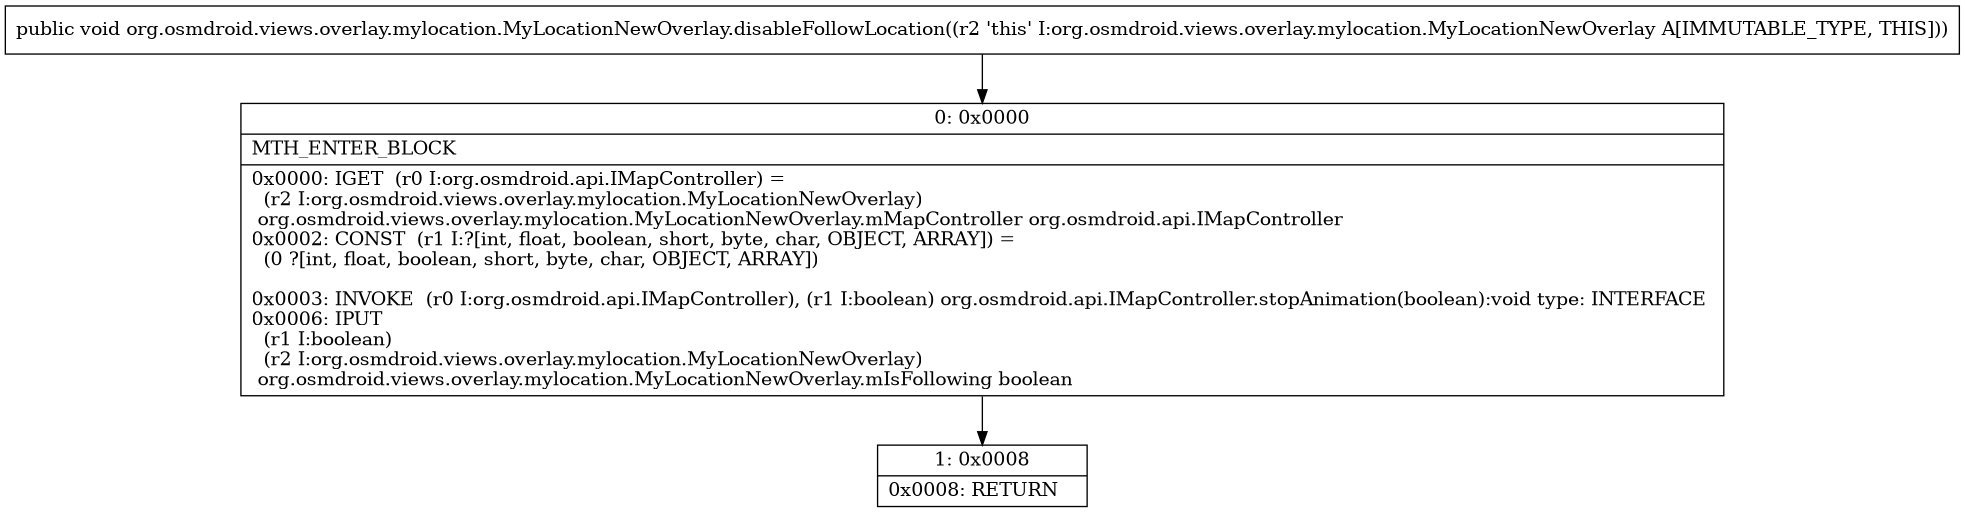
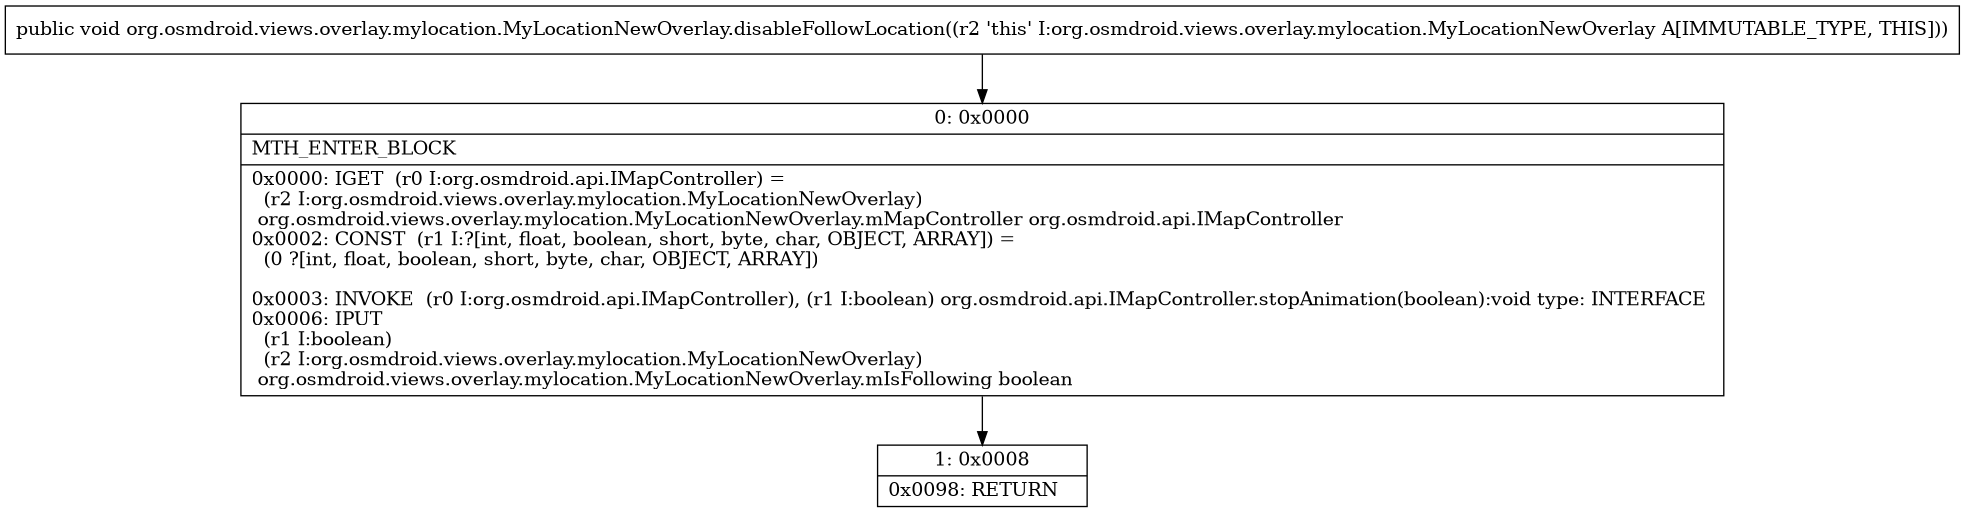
(982, 491) -> (982, 491)
